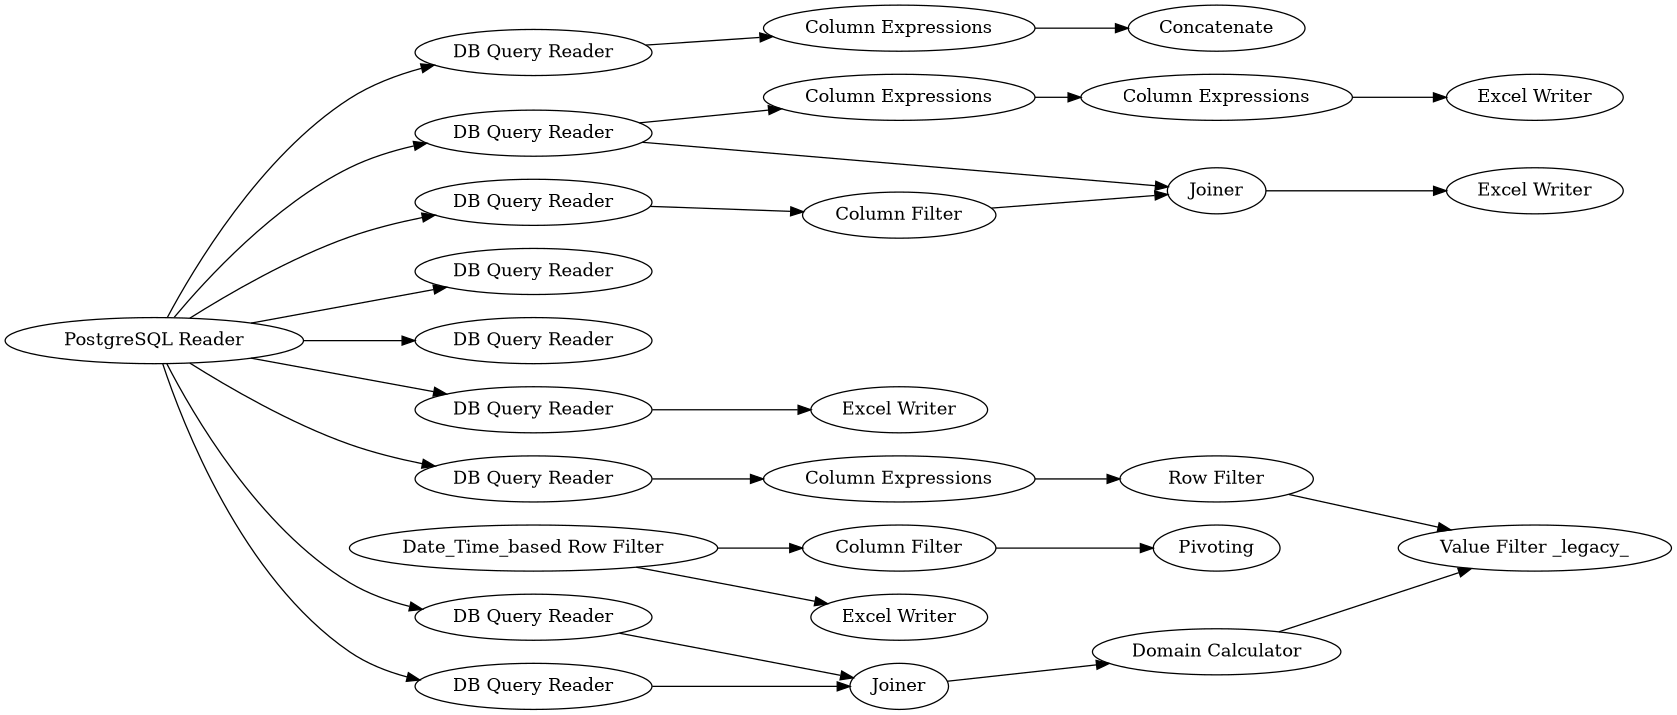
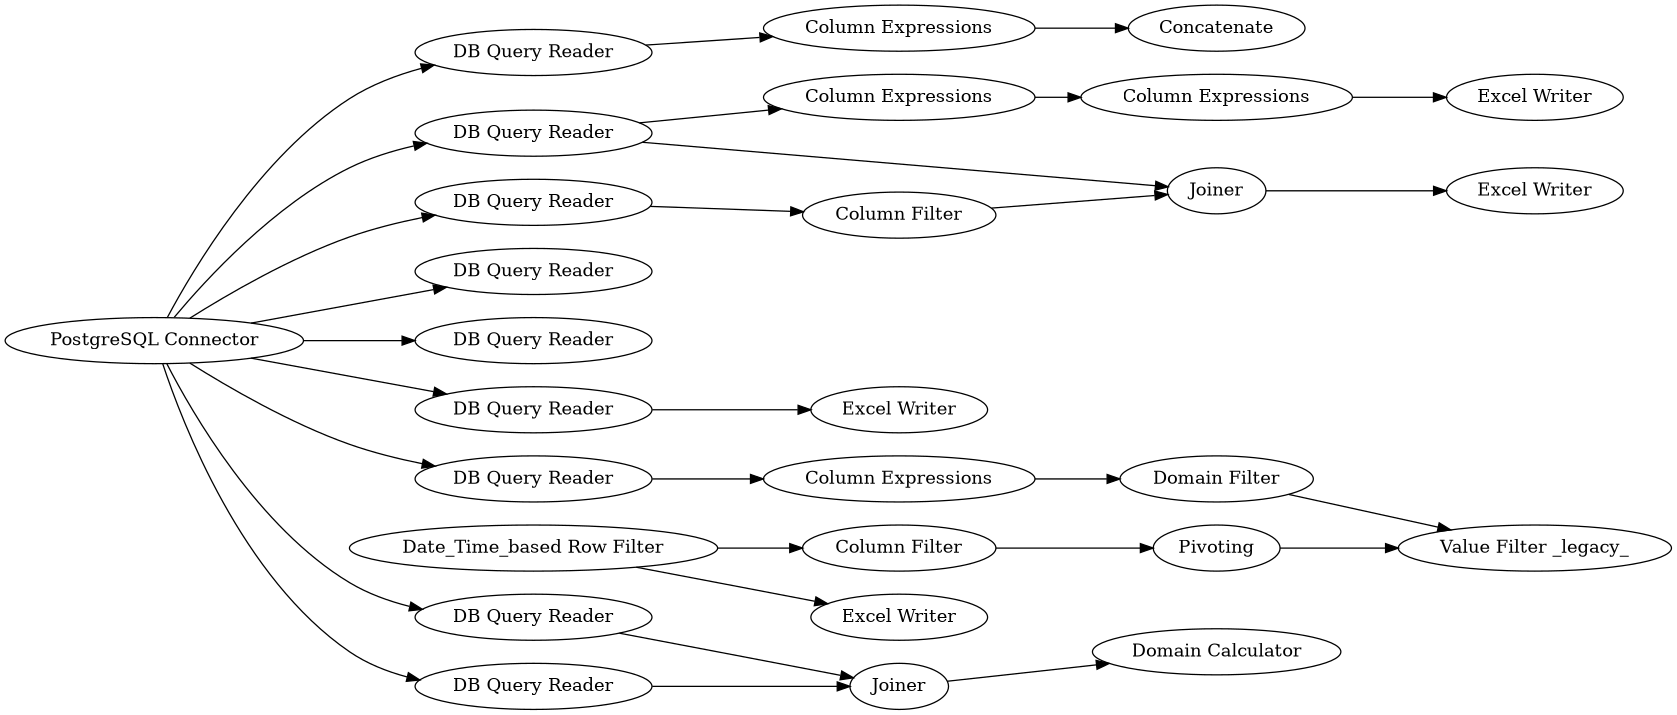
(154, 341) -> (154, 341)
(1217, 479) -> (1217, 479)
(1369, 602) -> (1333, 548)
